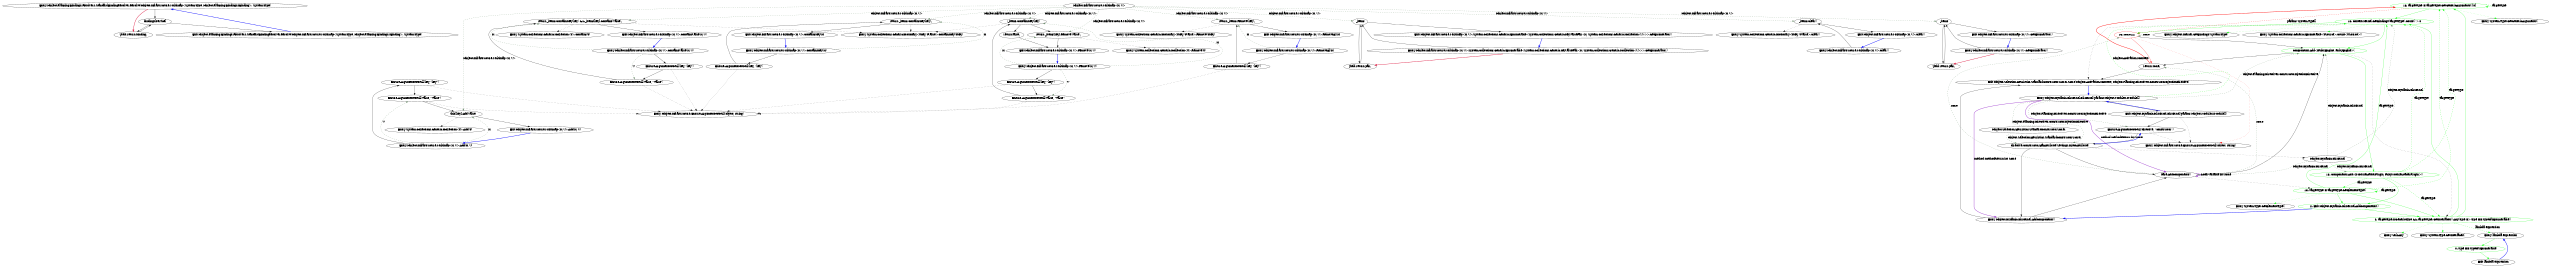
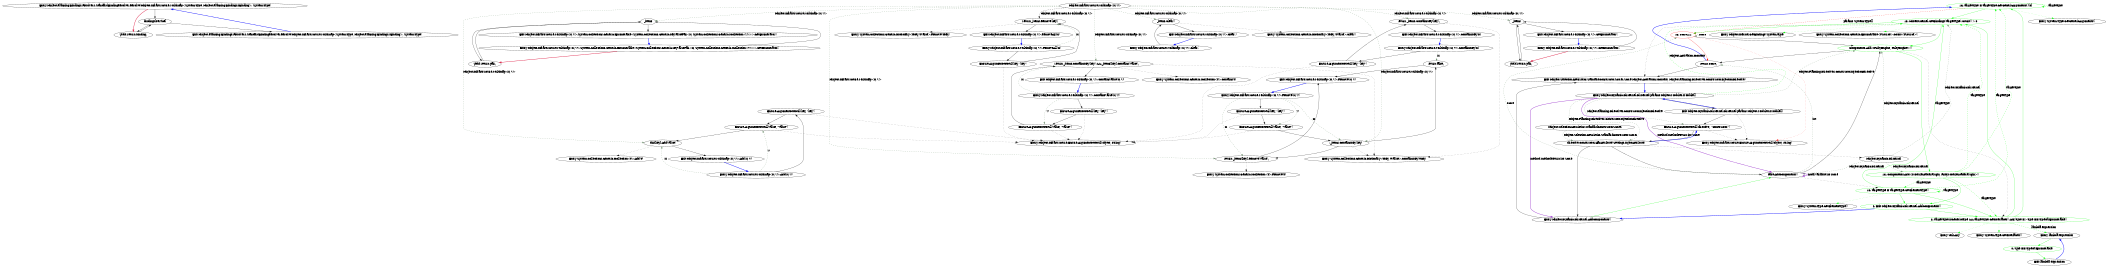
(1169, 14) -> (1051, 9)
(2212, 15) -> (1768, 15)
(933, 45) -> (1437, 55)
(2260, 122) -> (1814, 119)
(2098, 197) -> (1680, 197)
